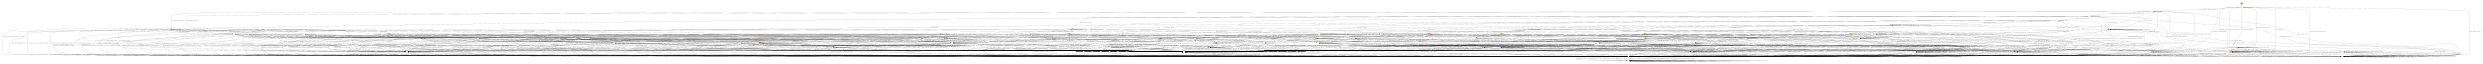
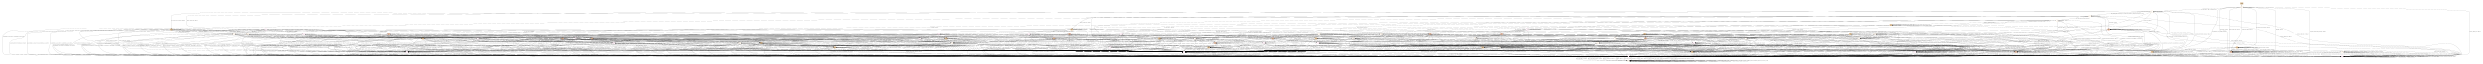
(1709, 27) -> none
